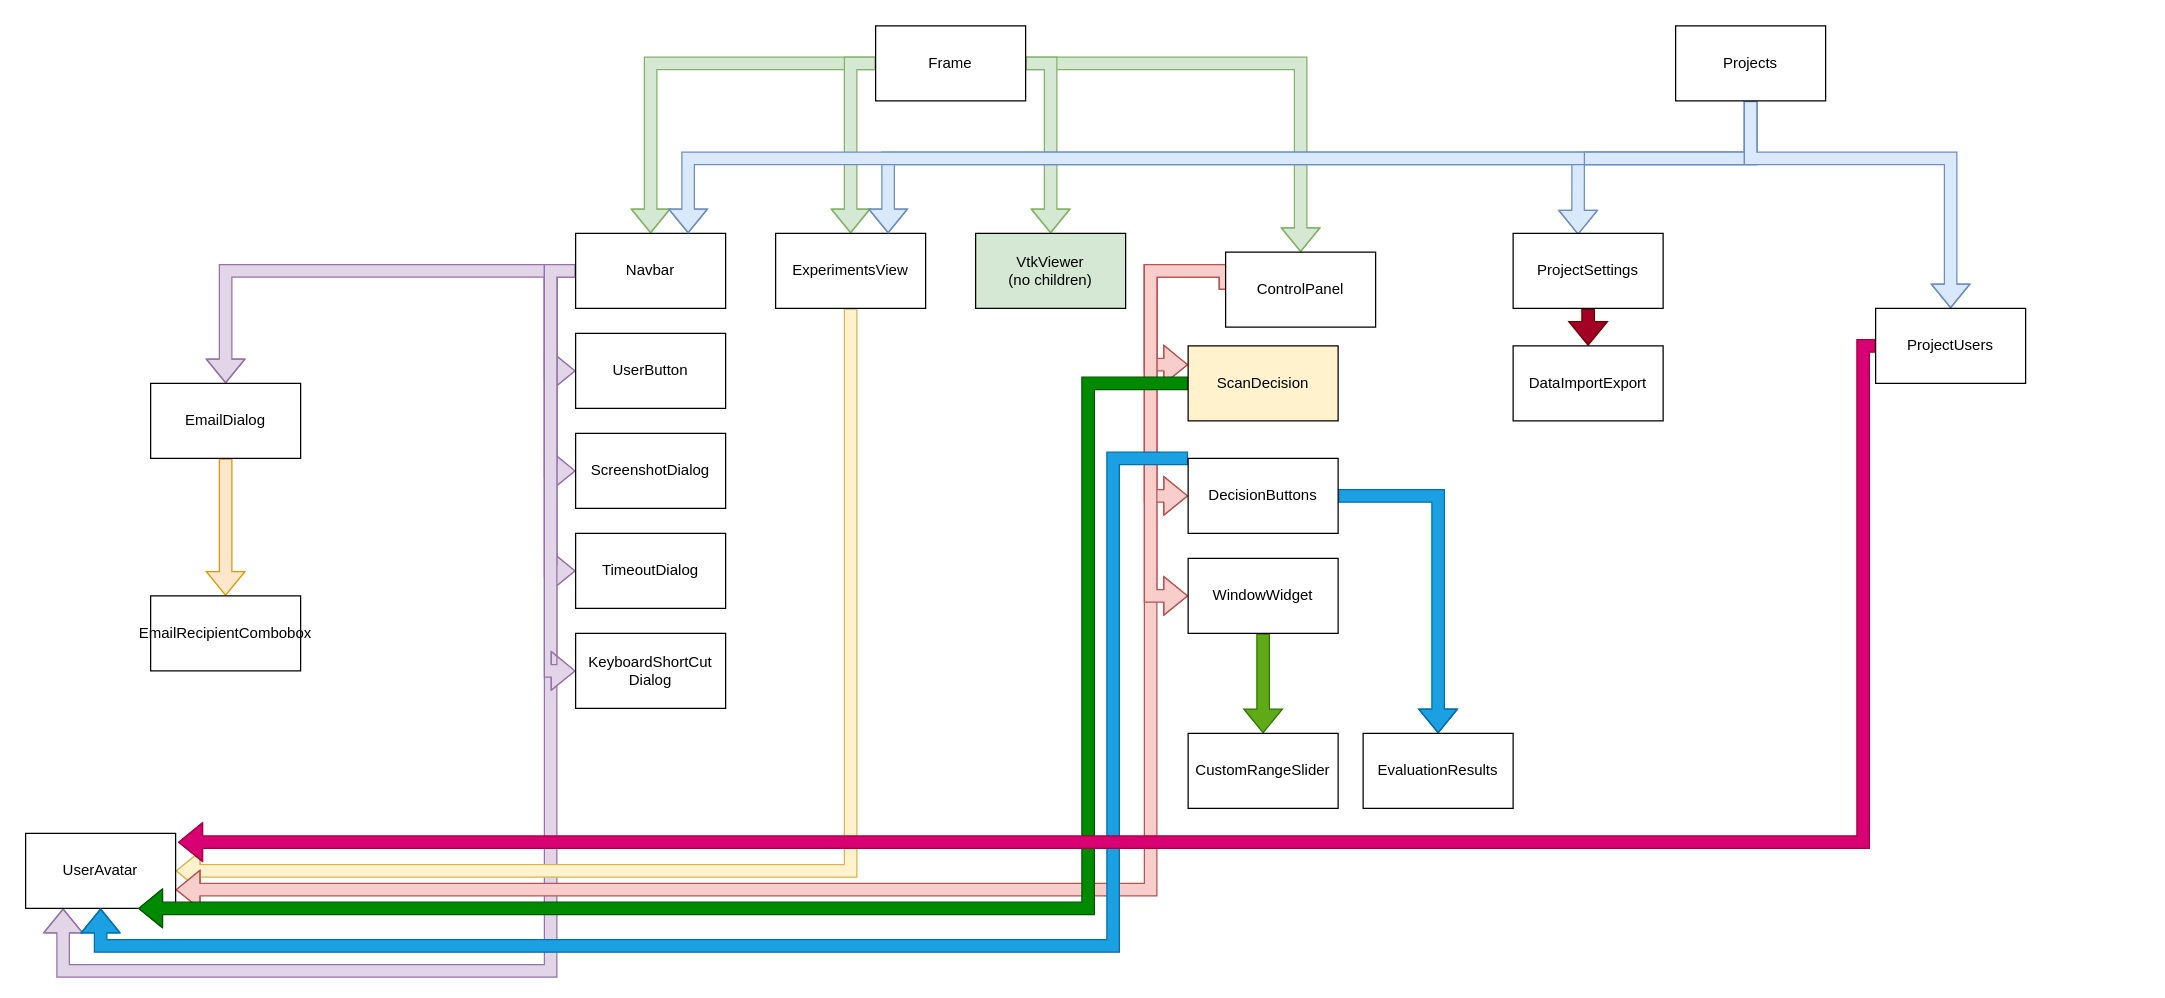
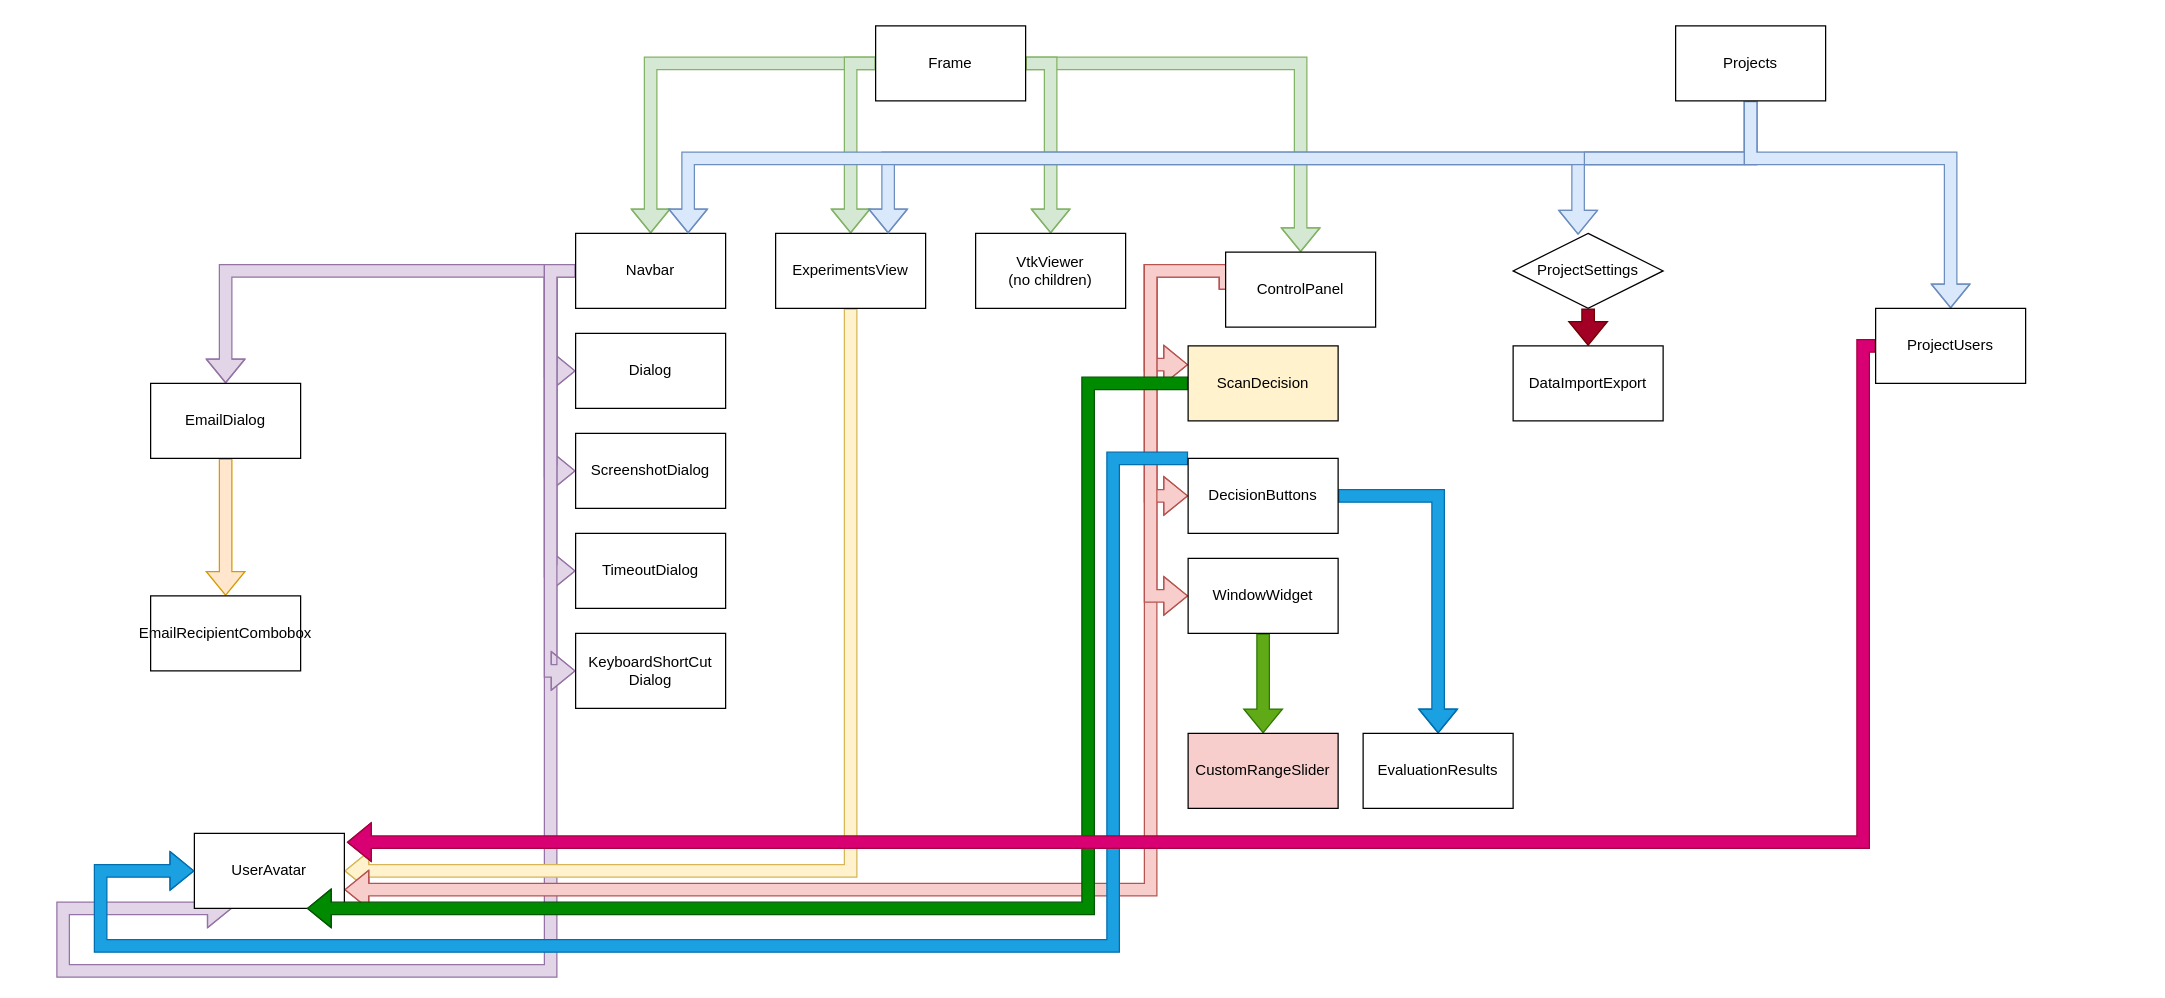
(1051, 271) -> (1051, 271)
(1588, 271) -> (1588, 271)
(651, 371) -> (651, 371)
(1263, 771) -> (1263, 771)
(101, 871) -> (269, 871)
